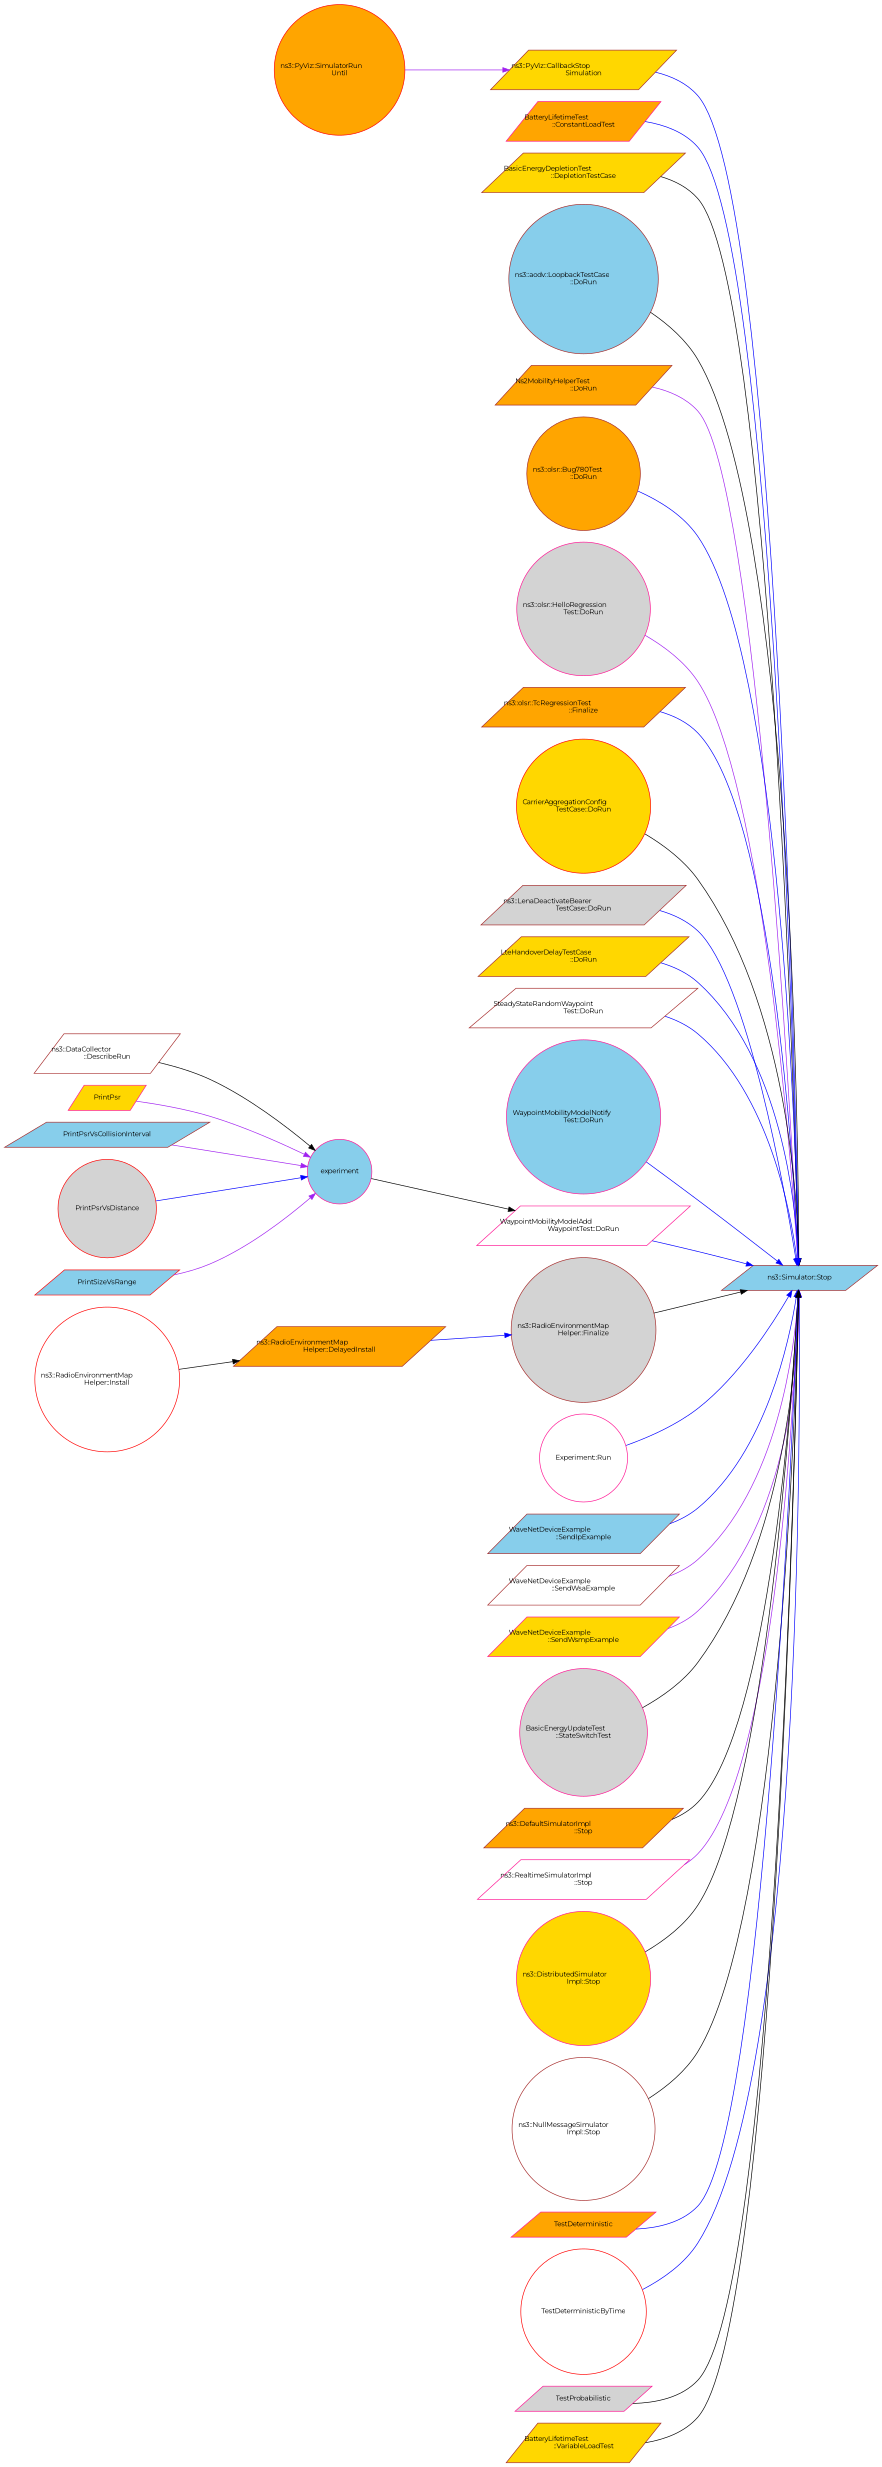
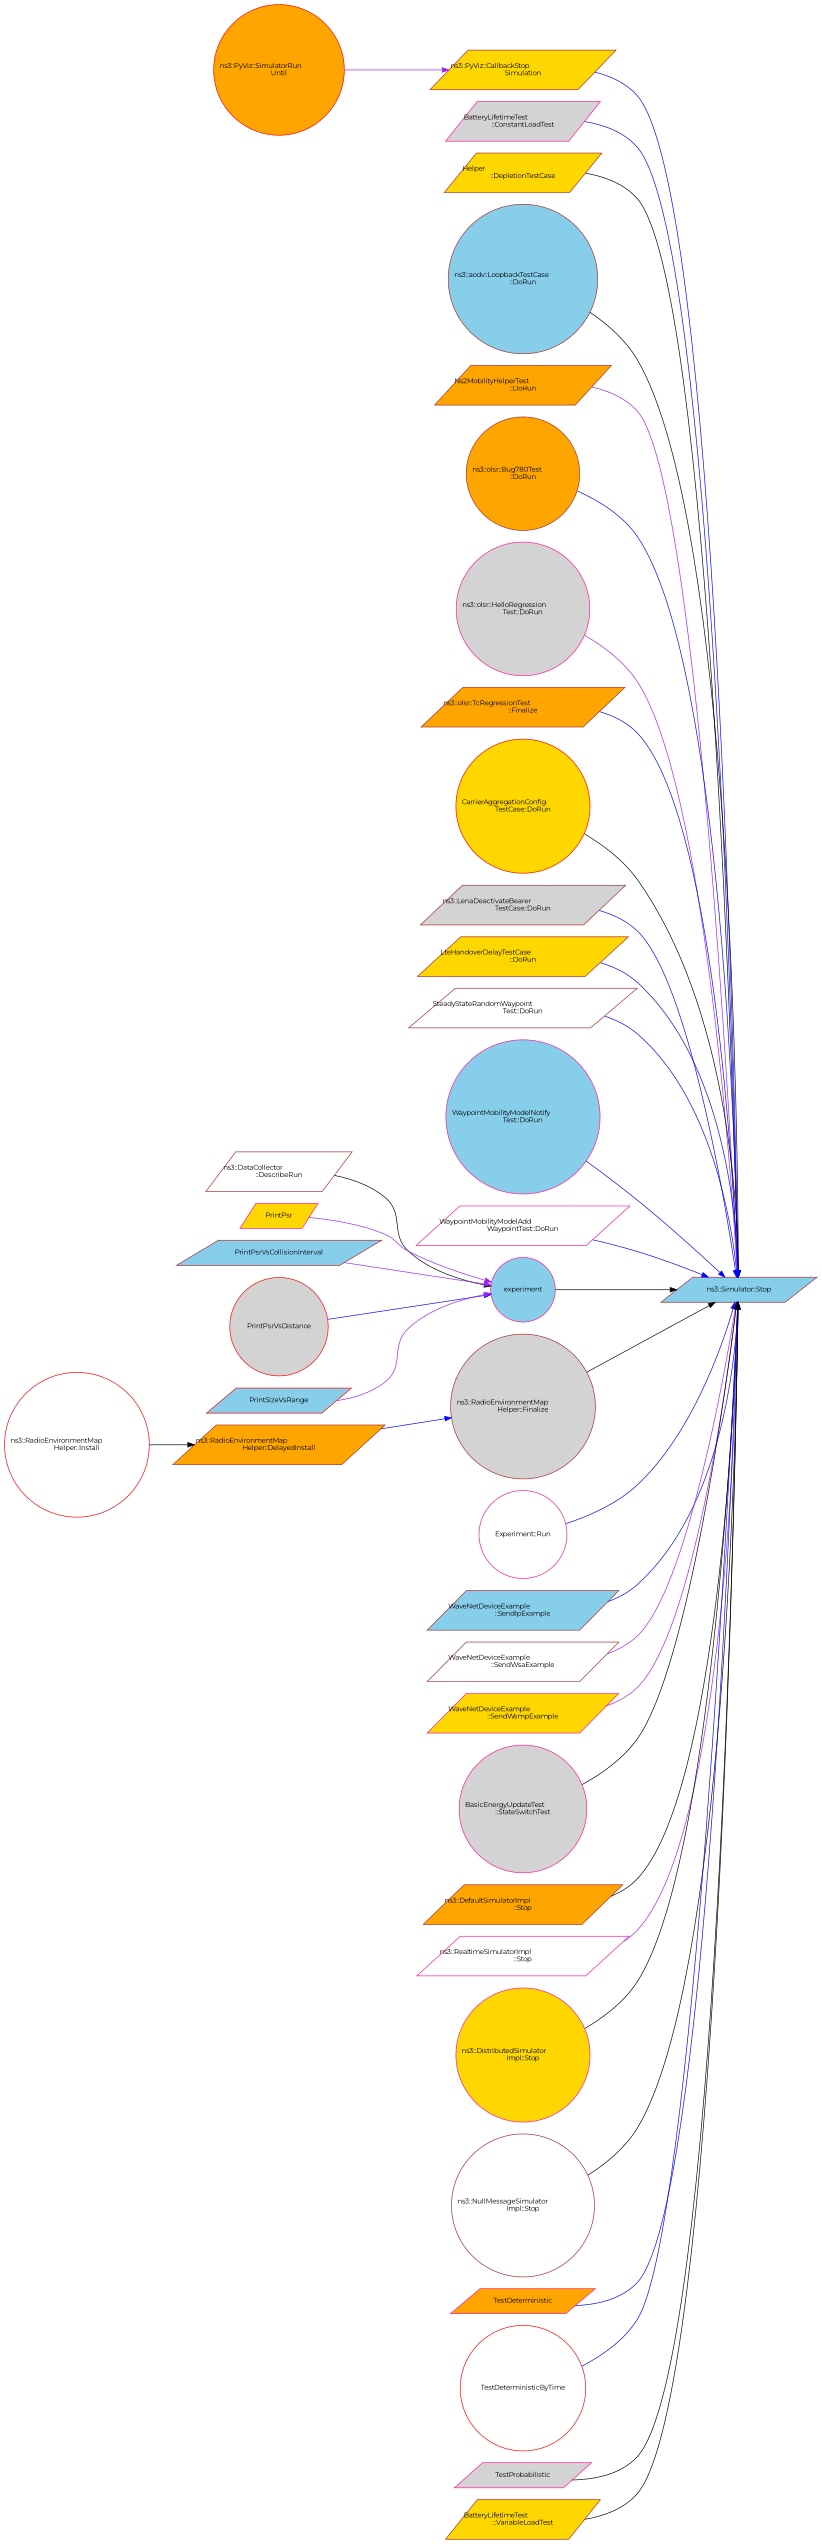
(584, 121) -> (523, 121)
(584, 173) -> (523, 173)
(440, 1194) -> (613, 1290)
